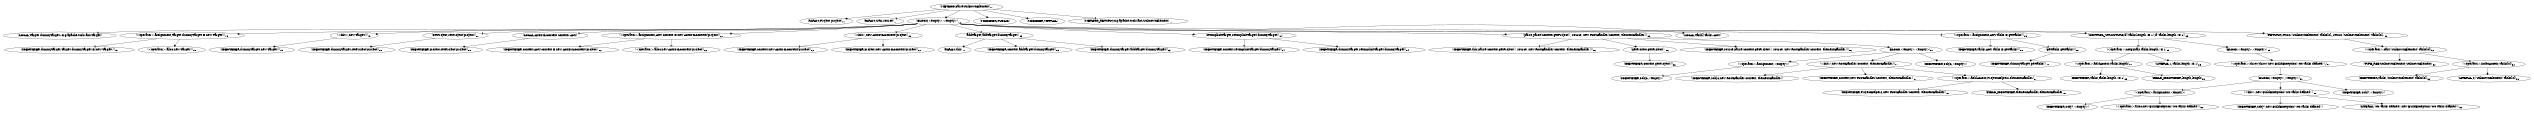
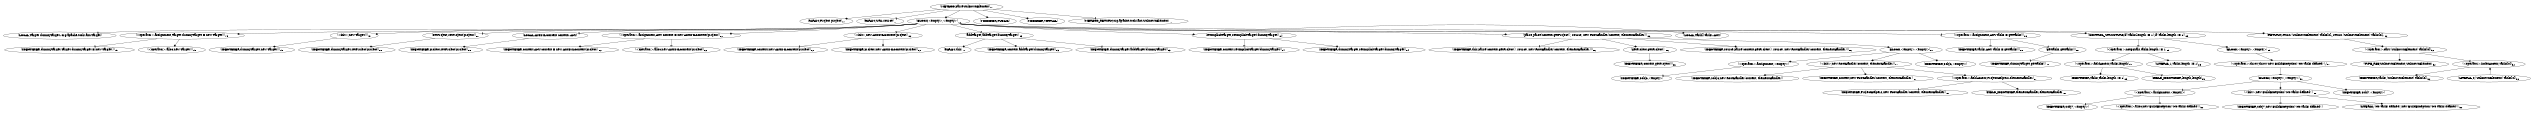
(2042, 57) -> (2042, 57)
(2122, 57) -> (2122, 57)
(2487, 70) -> (2490, 73)
